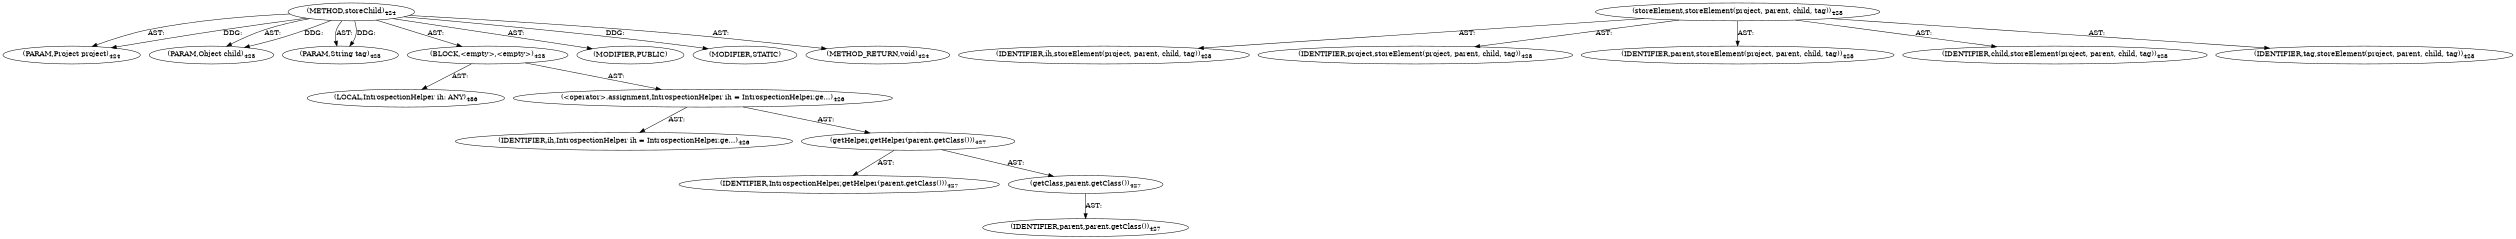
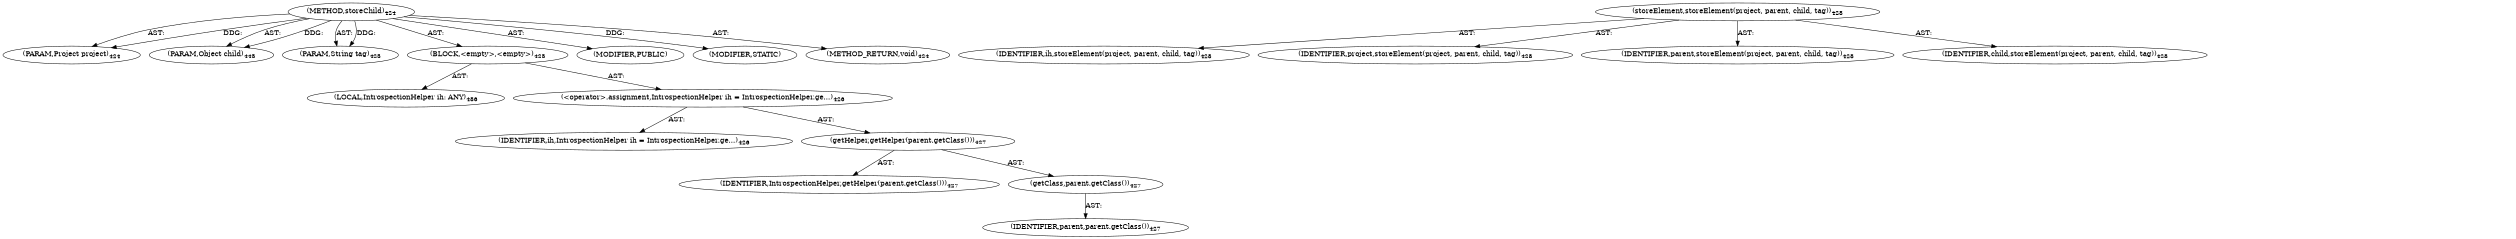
(250, 54) -> (250, 54)
(2364, 55) -> none
